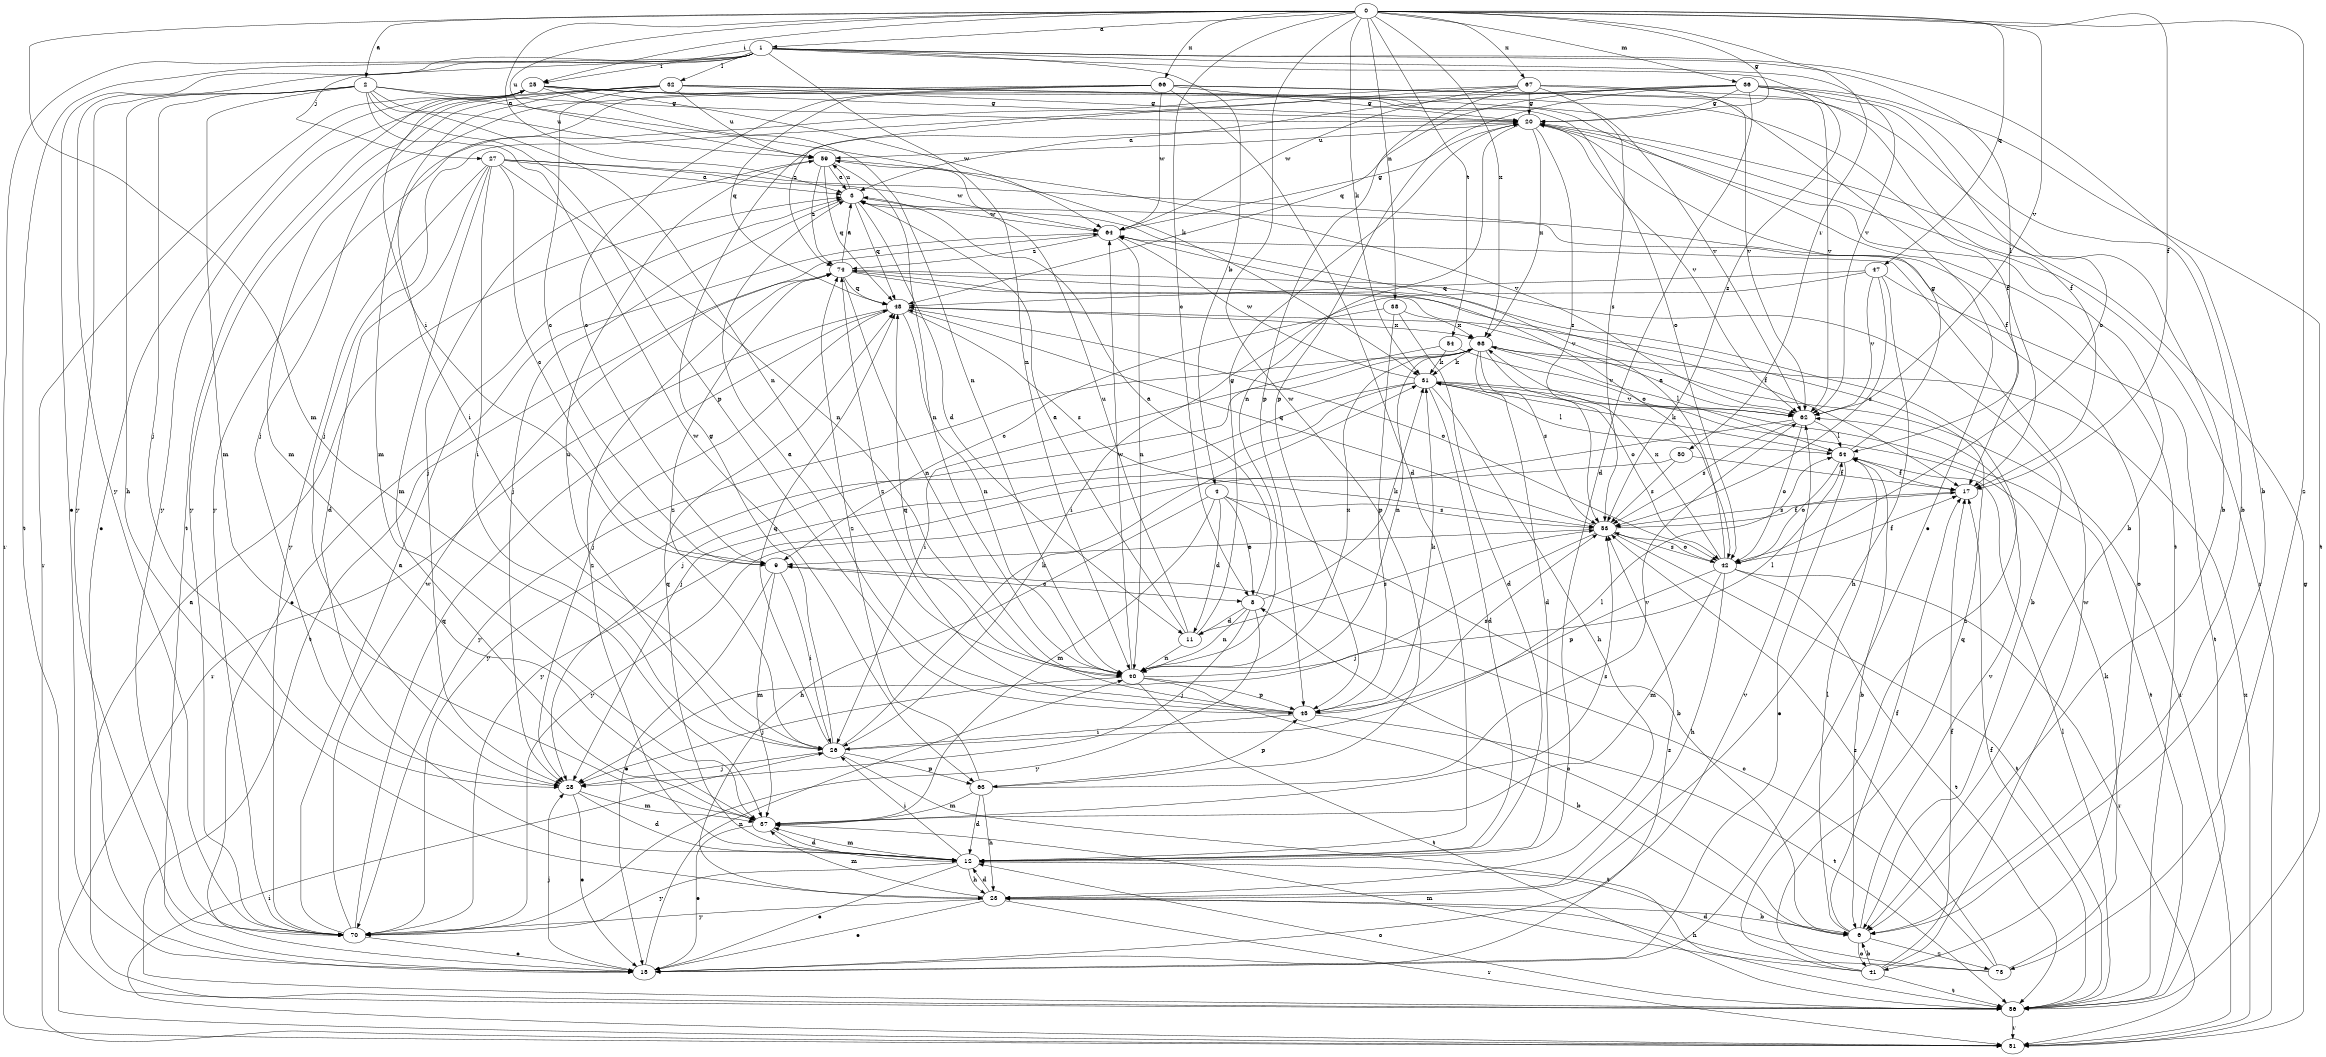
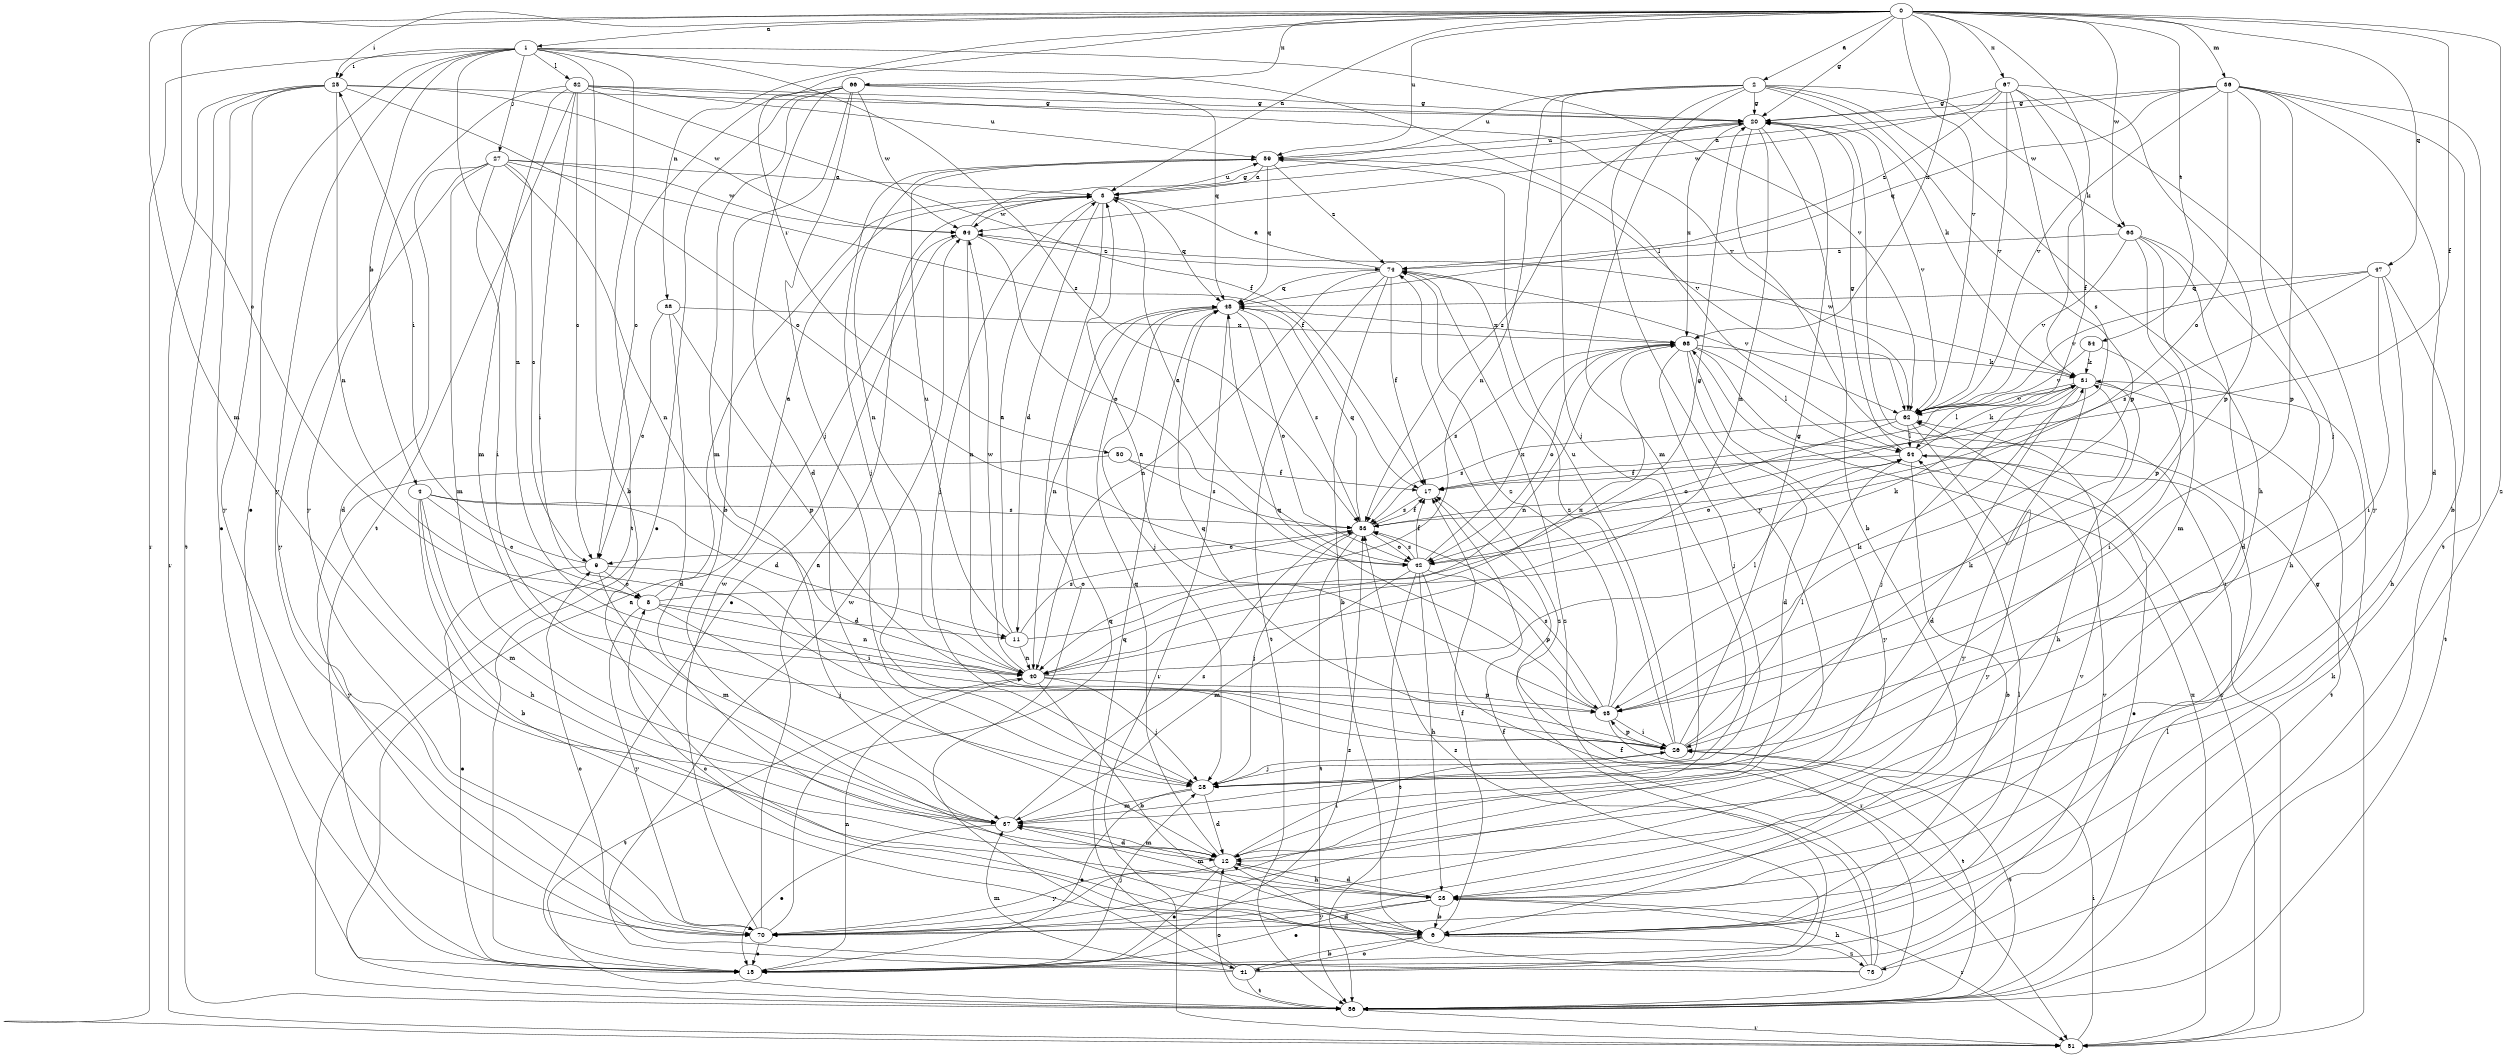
(602, 637) -> (1569, 716)
(906, 766) -> (1628, 736)
